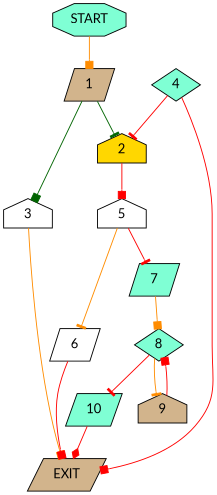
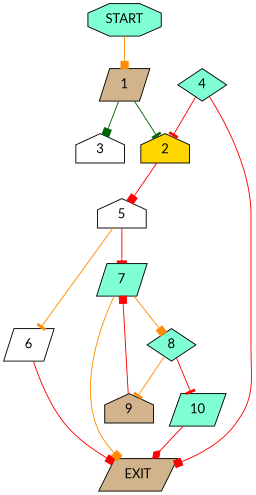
(38, 340) -> (91, 375)
(167, 381) -> (126, 350)
